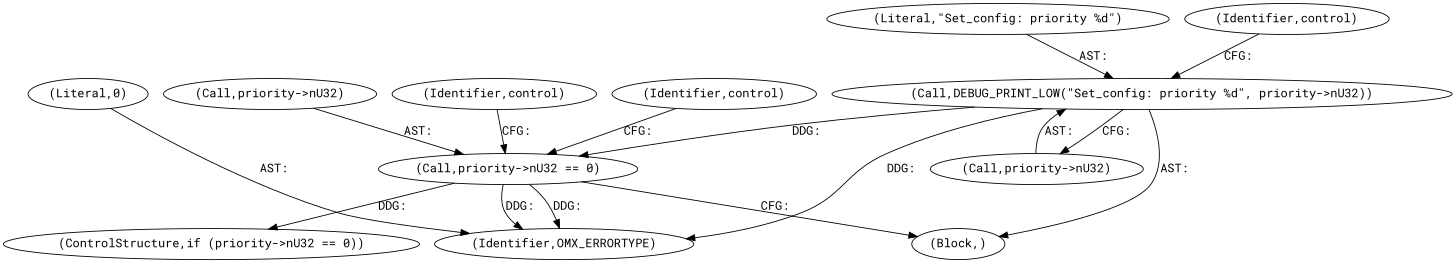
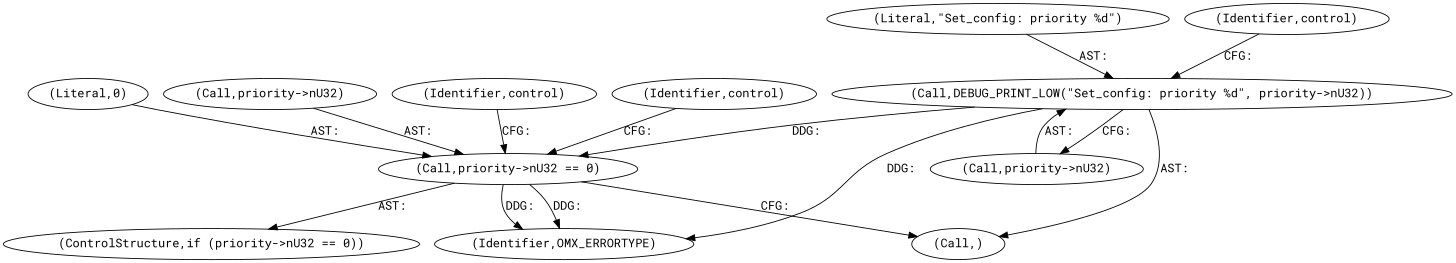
(279, 192) -> (277, 131)
(396, 207) -> (396, 207)
(958, 244) -> (958, 244)
